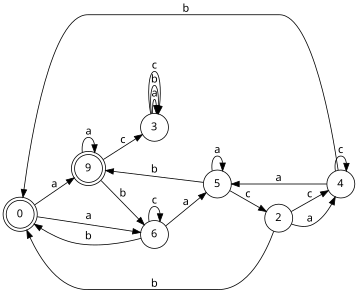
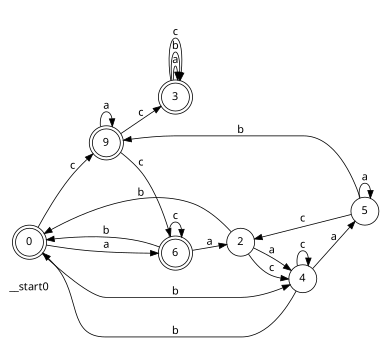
(155, 127) -> (175, 97)
(54, 184) -> (73, 166)
(123, 194) -> (141, 163)
(183, 212) -> (206, 248)
(155, 234) -> (175, 253)
none -> (30, 287)
none -> (156, 297)
